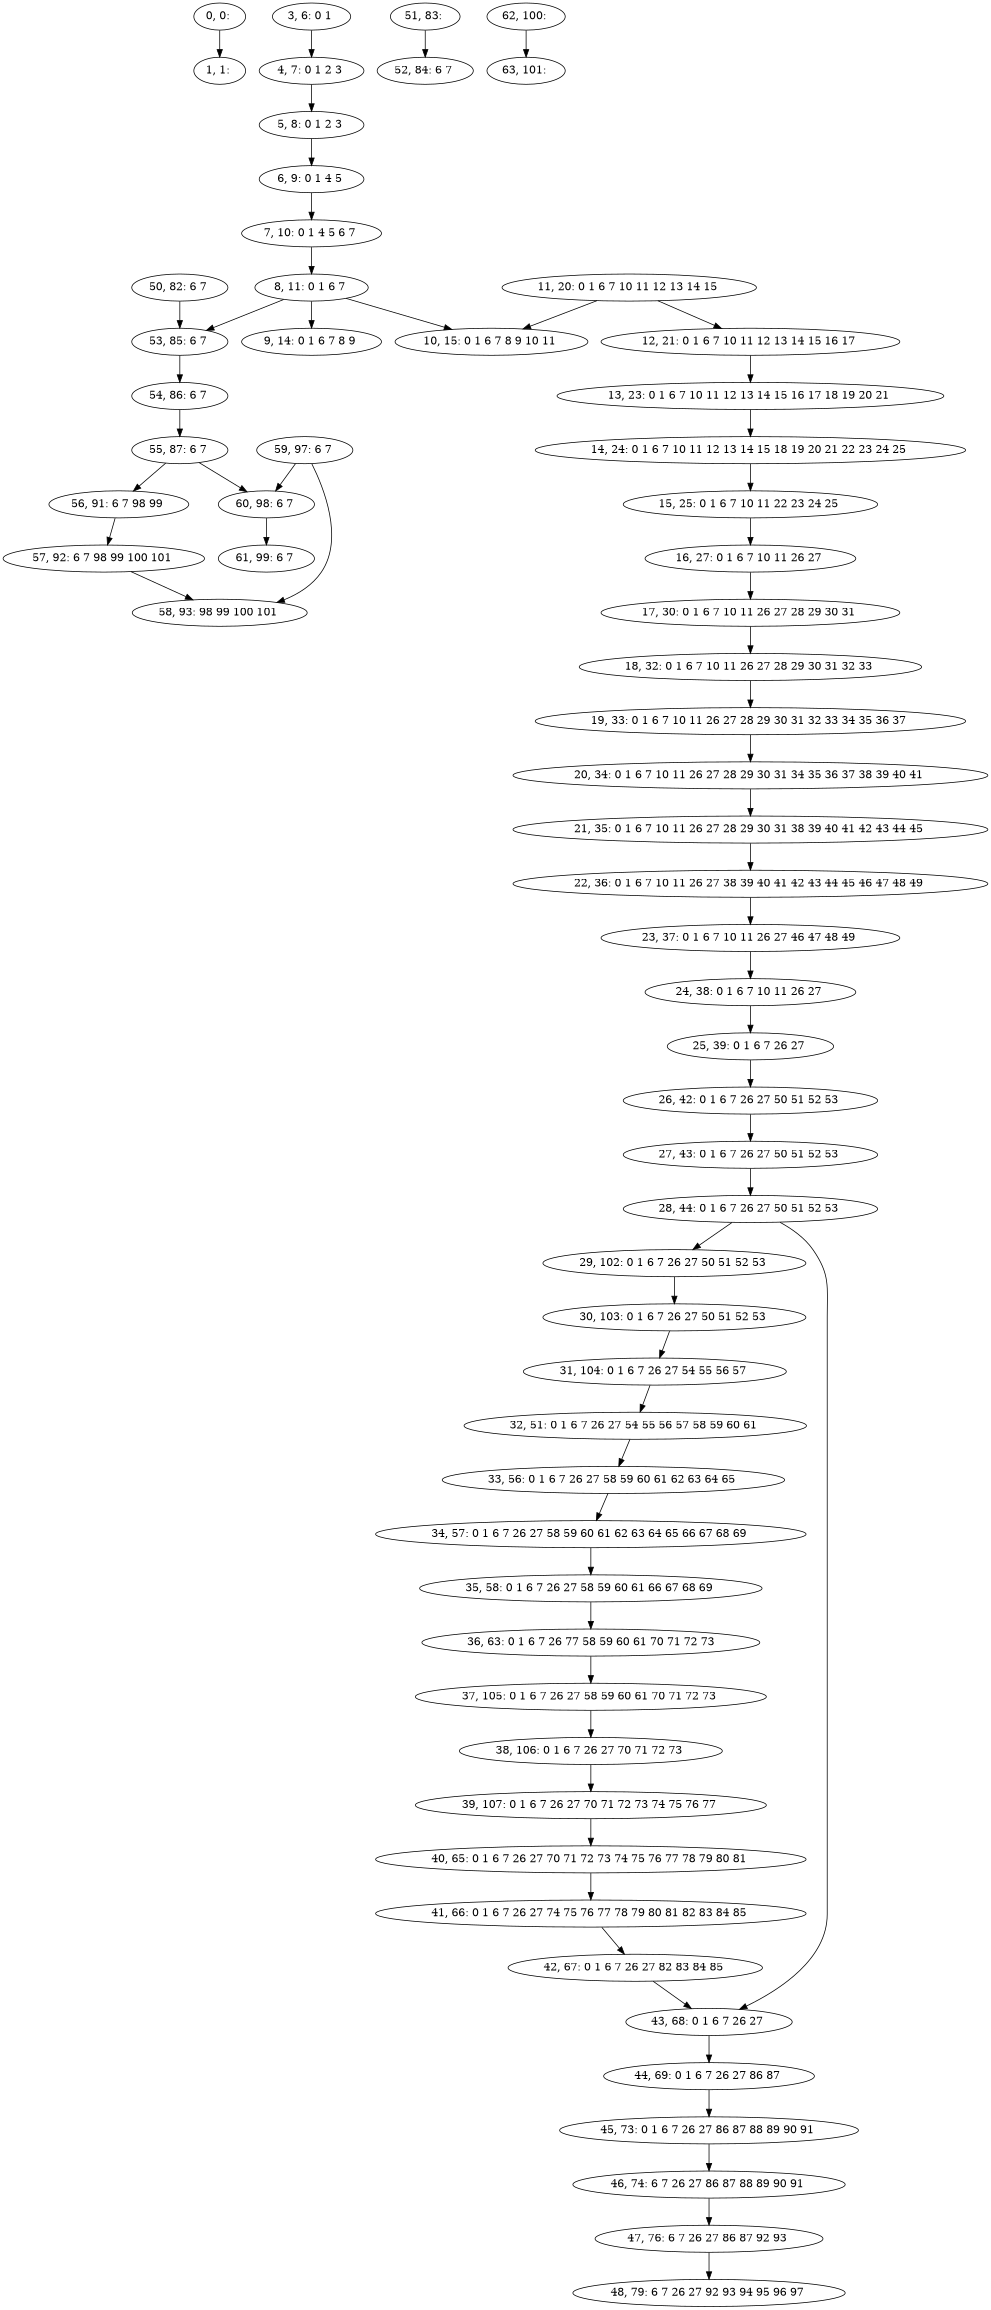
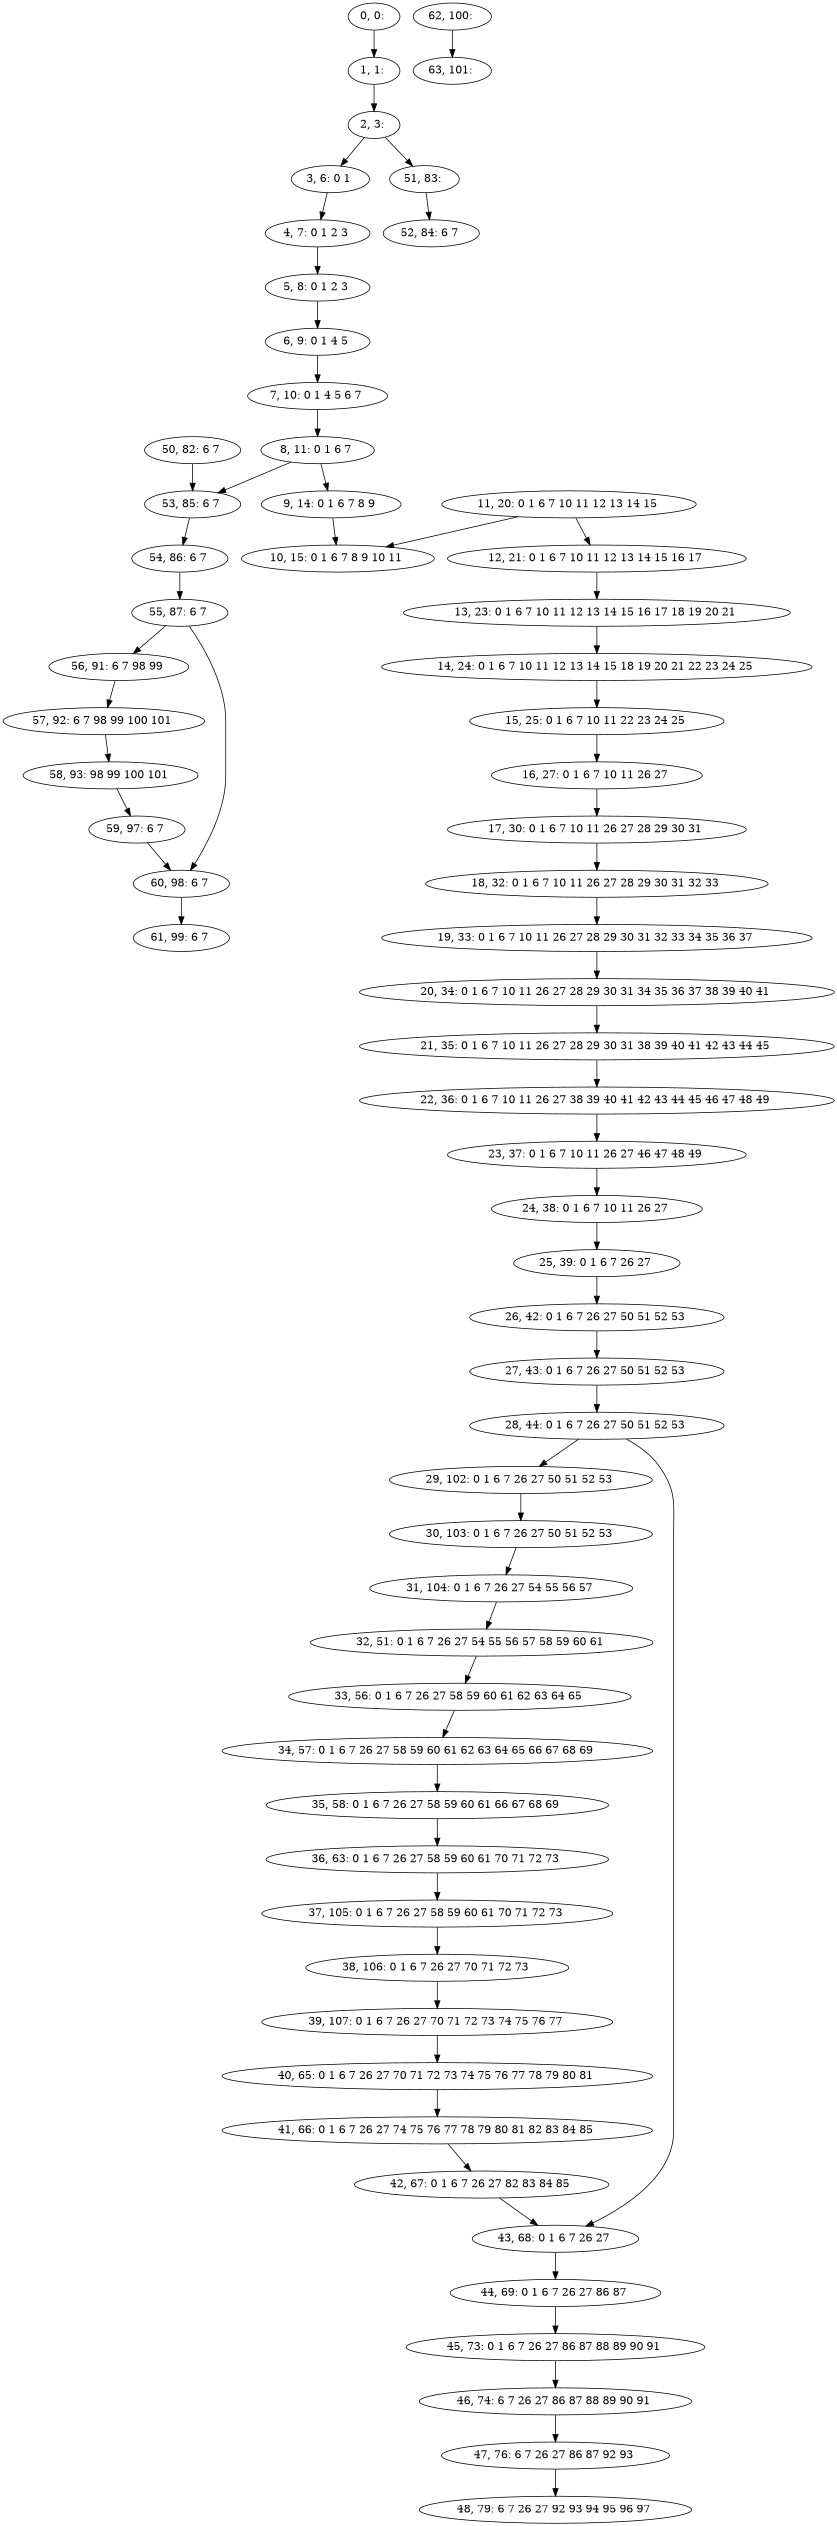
none -> (374, 125)
(395, 313) -> (334, 528)
(331, 541) -> (122, 799)
(591, 1643) -> (437, 1859)
